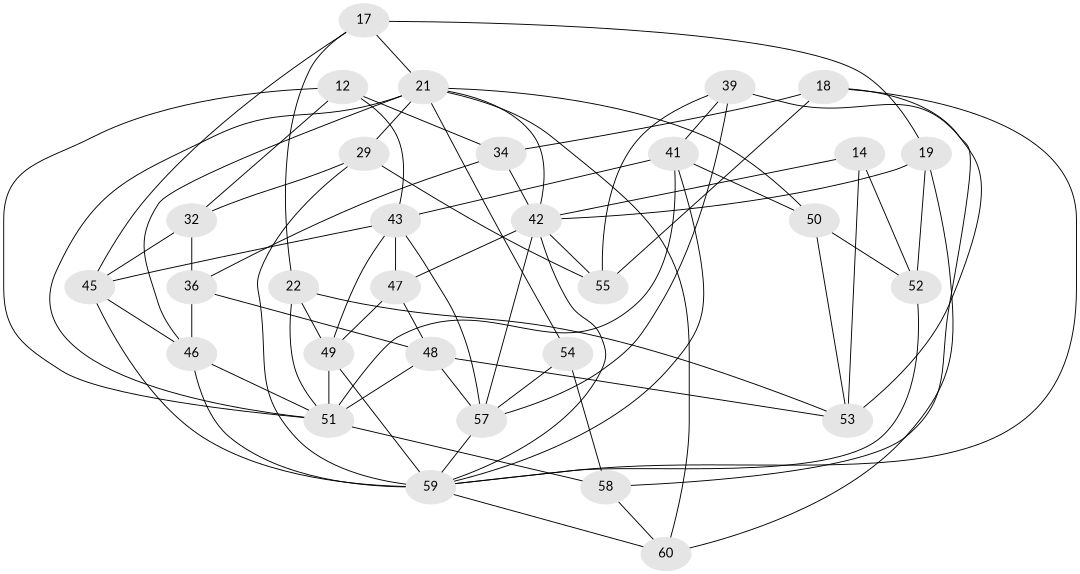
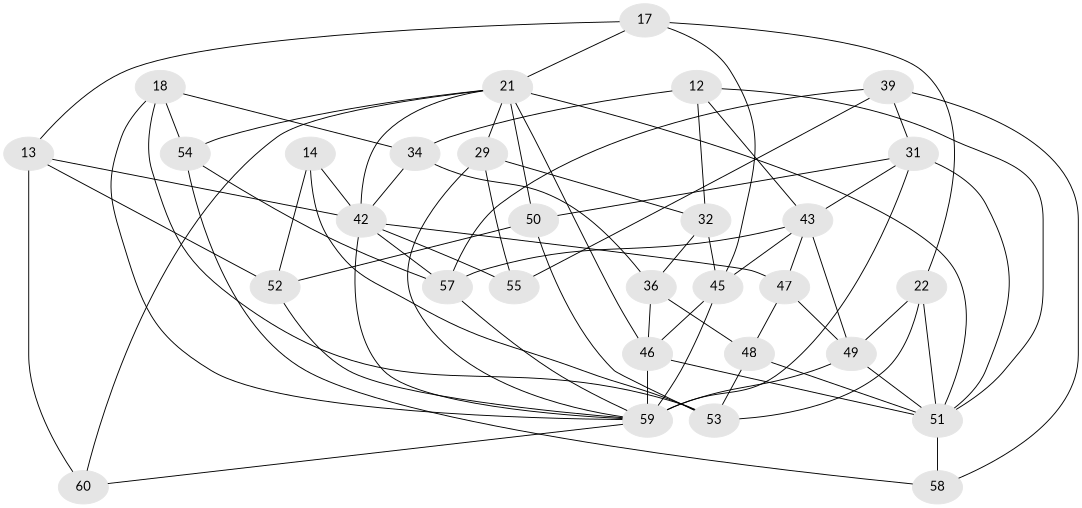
(673, 154) -> (913, 154)
(926, 154) -> (29, 154)
(732, 170) -> (173, 120)
(456, 387) -> none
(636, 521) -> none
